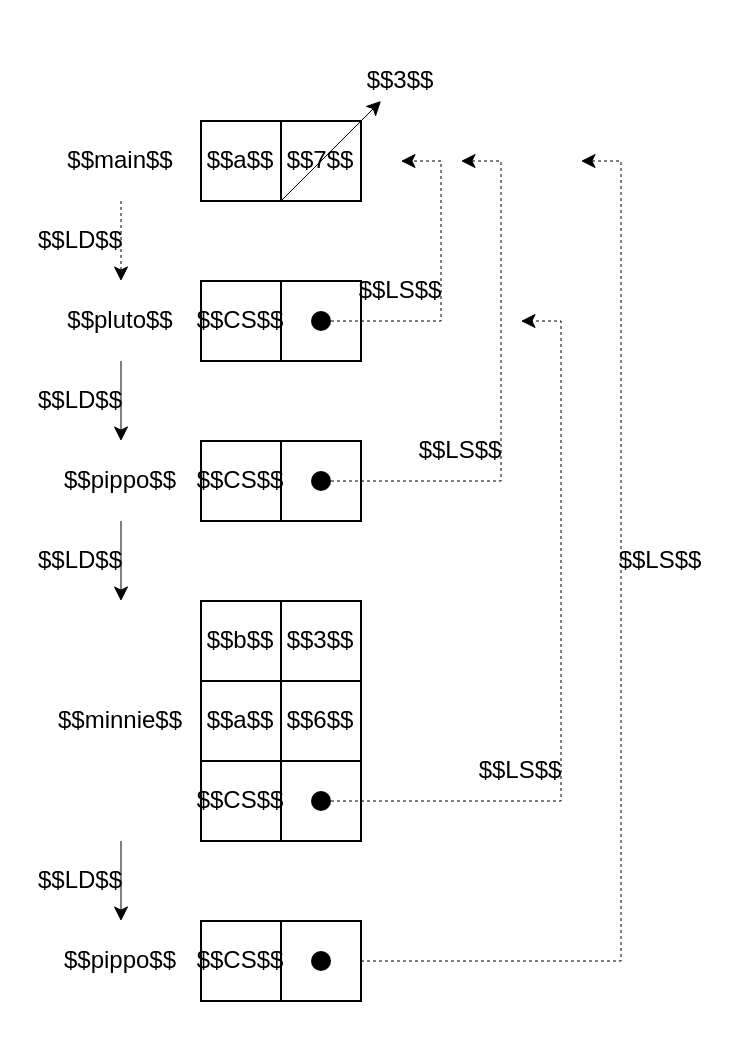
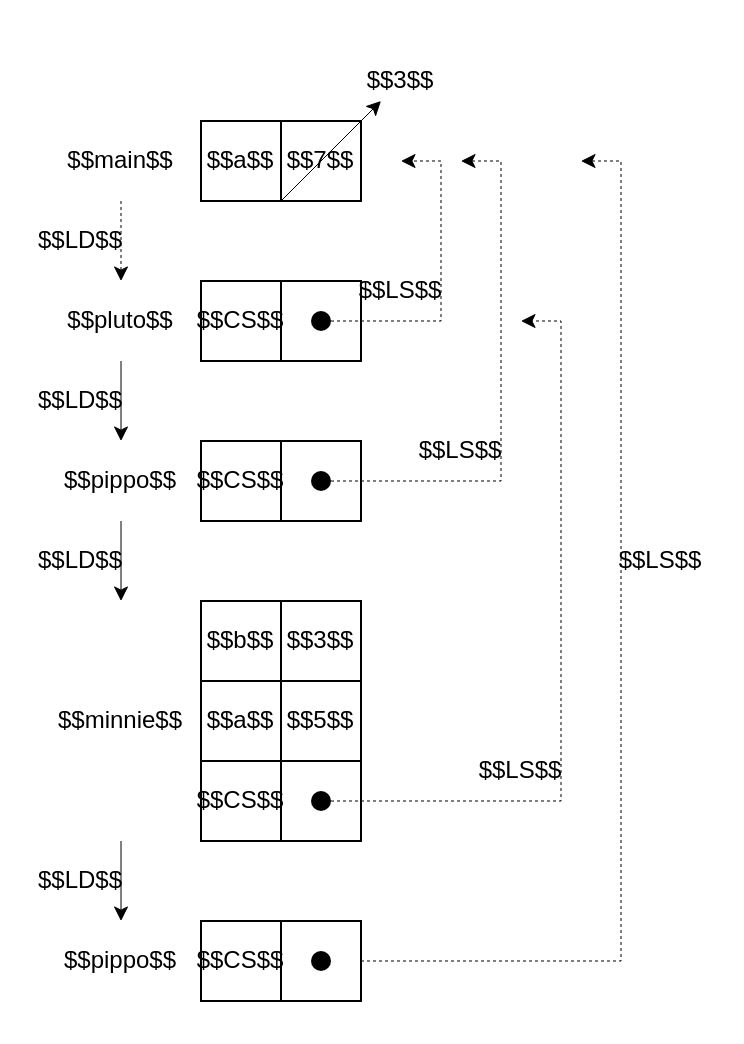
(321, 721) -> (321, 721)
